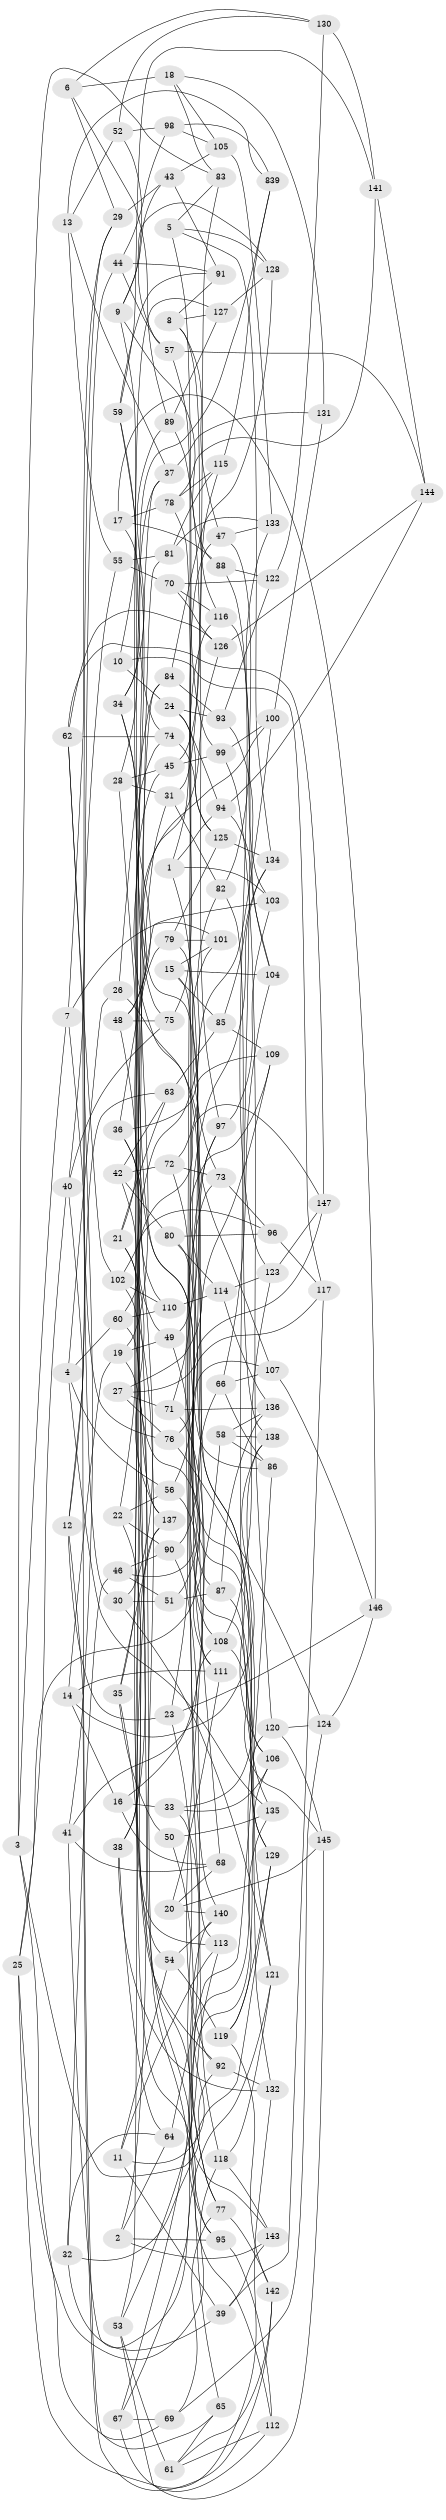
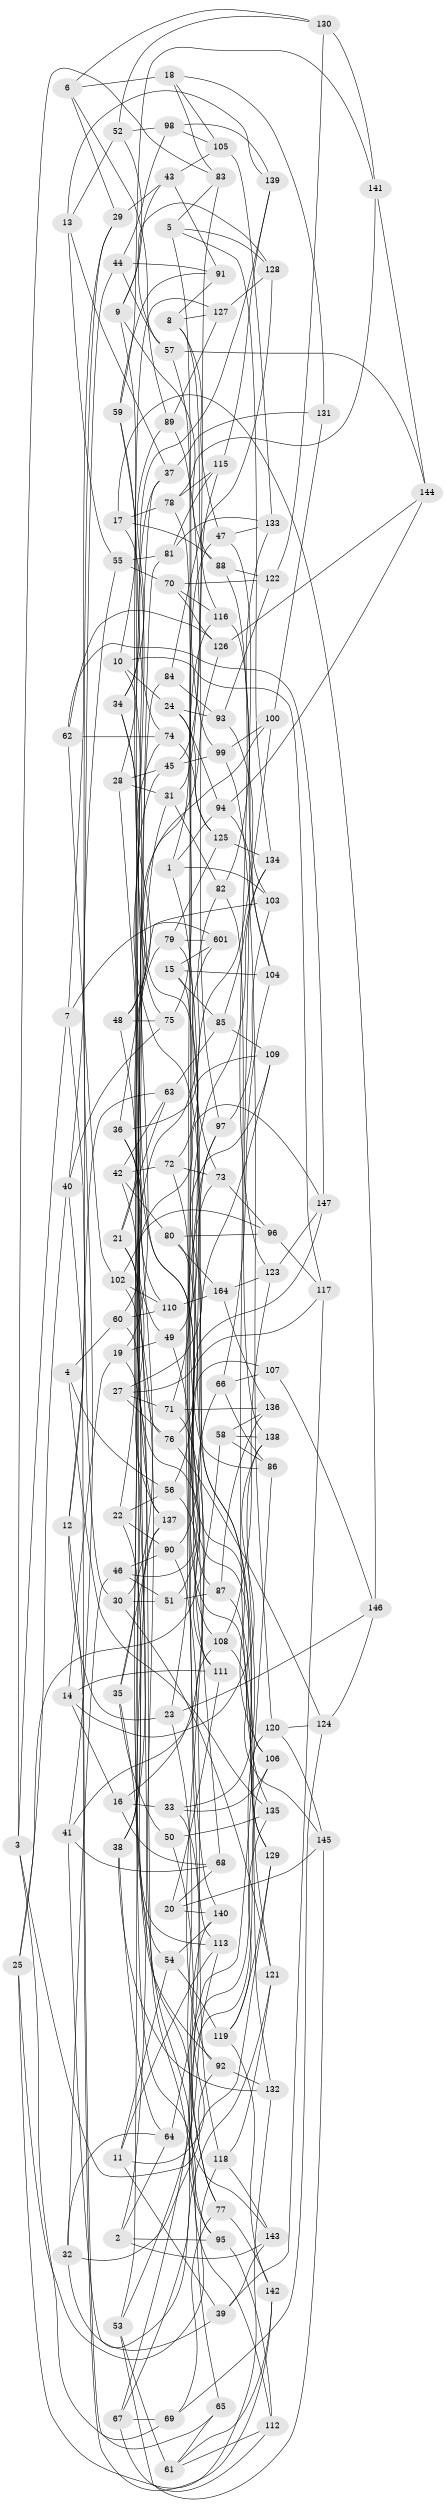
(273, 181) -> (273, 181)
(221, 940) -> (221, 940)
(118, 991) -> none
(83, 1109) -> (140, 1052)
(221, 1292) -> (221, 1292)
